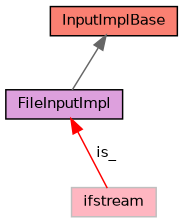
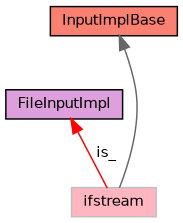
(85, 69) -> (137, 119)
